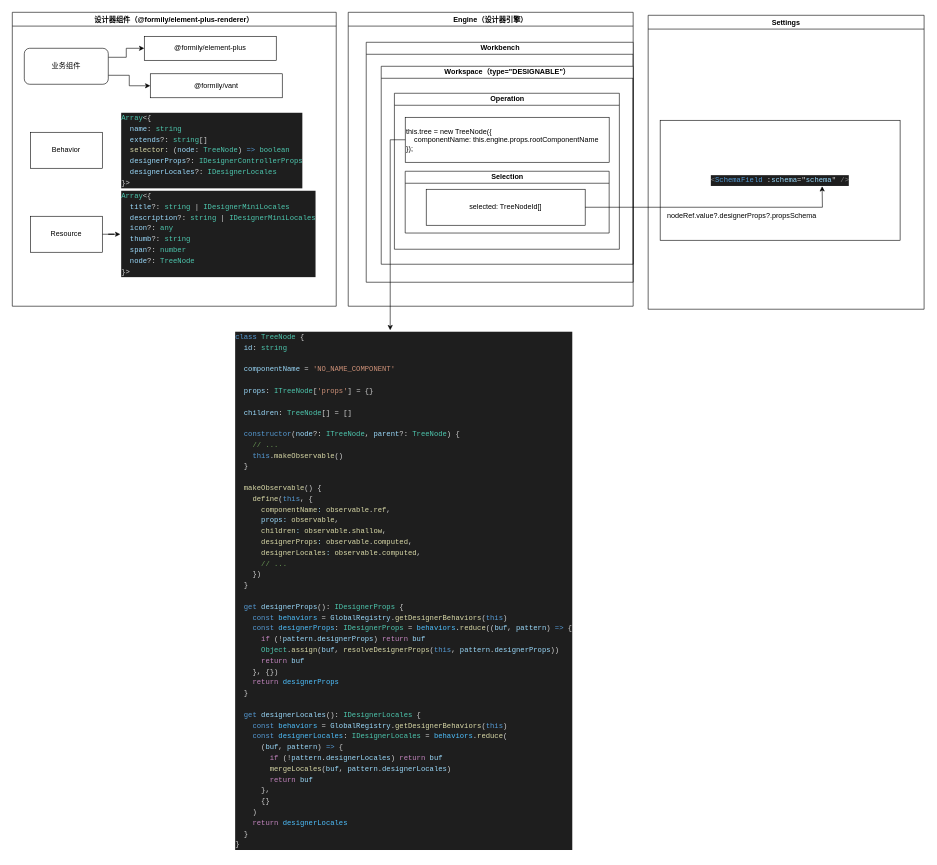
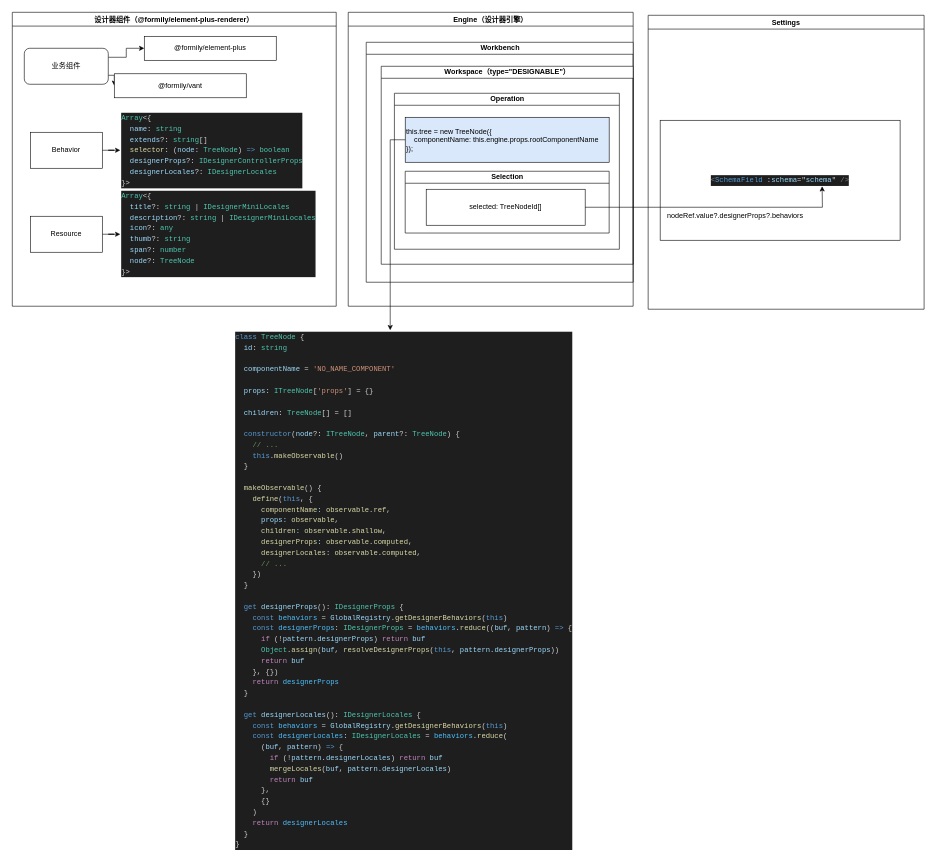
(216, 86) -> (180, 86)
(507, 140) -> (507, 140)
none -> (111, 150)
(745, 216) -> (741, 216)
